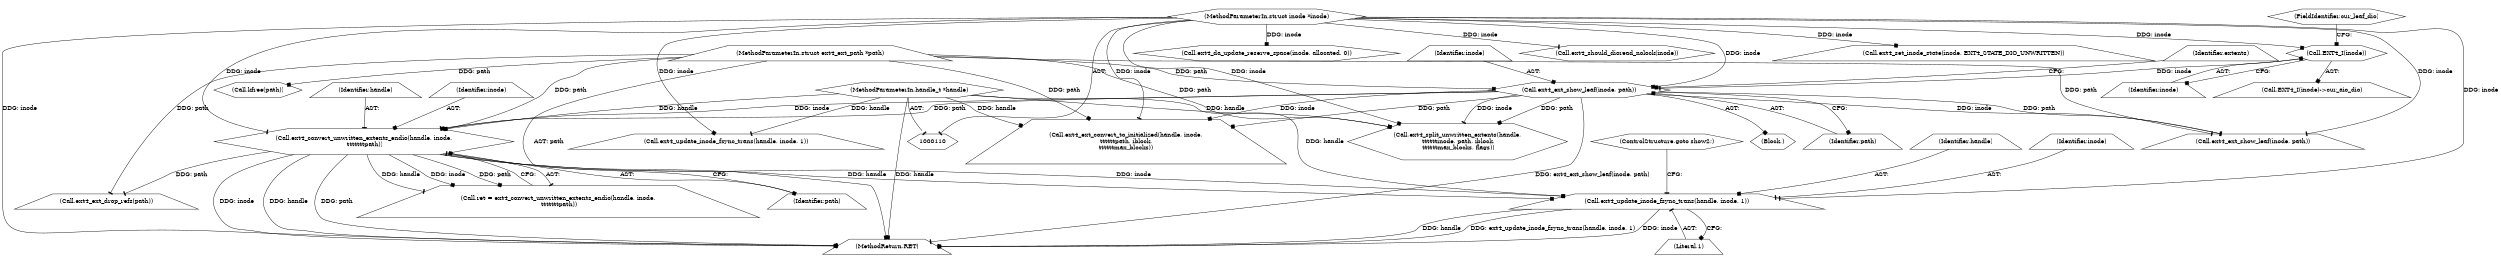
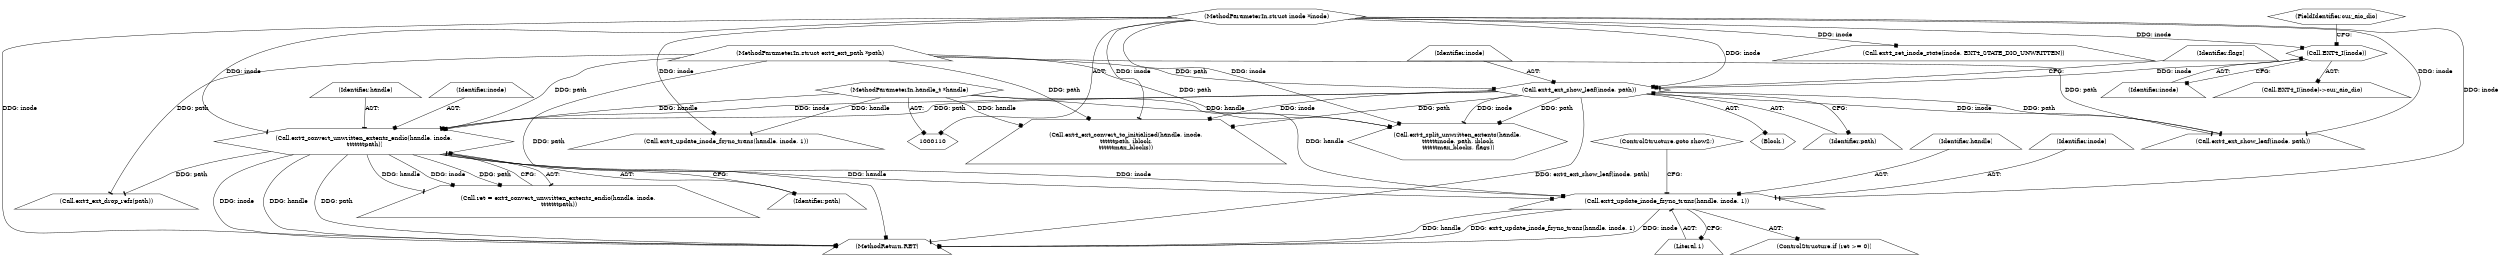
(2337, 17) -> (2337, 17)
(1267, 53) -> none
(1617, 53) -> none
(2221, 53) -> (2221, 53)
(258, 90) -> none
(1090, 91) -> (1090, 91)
(912, 116) -> (912, 116)
(549, 142) -> (549, 142)
(896, 166) -> none
none -> (1824, 247)
